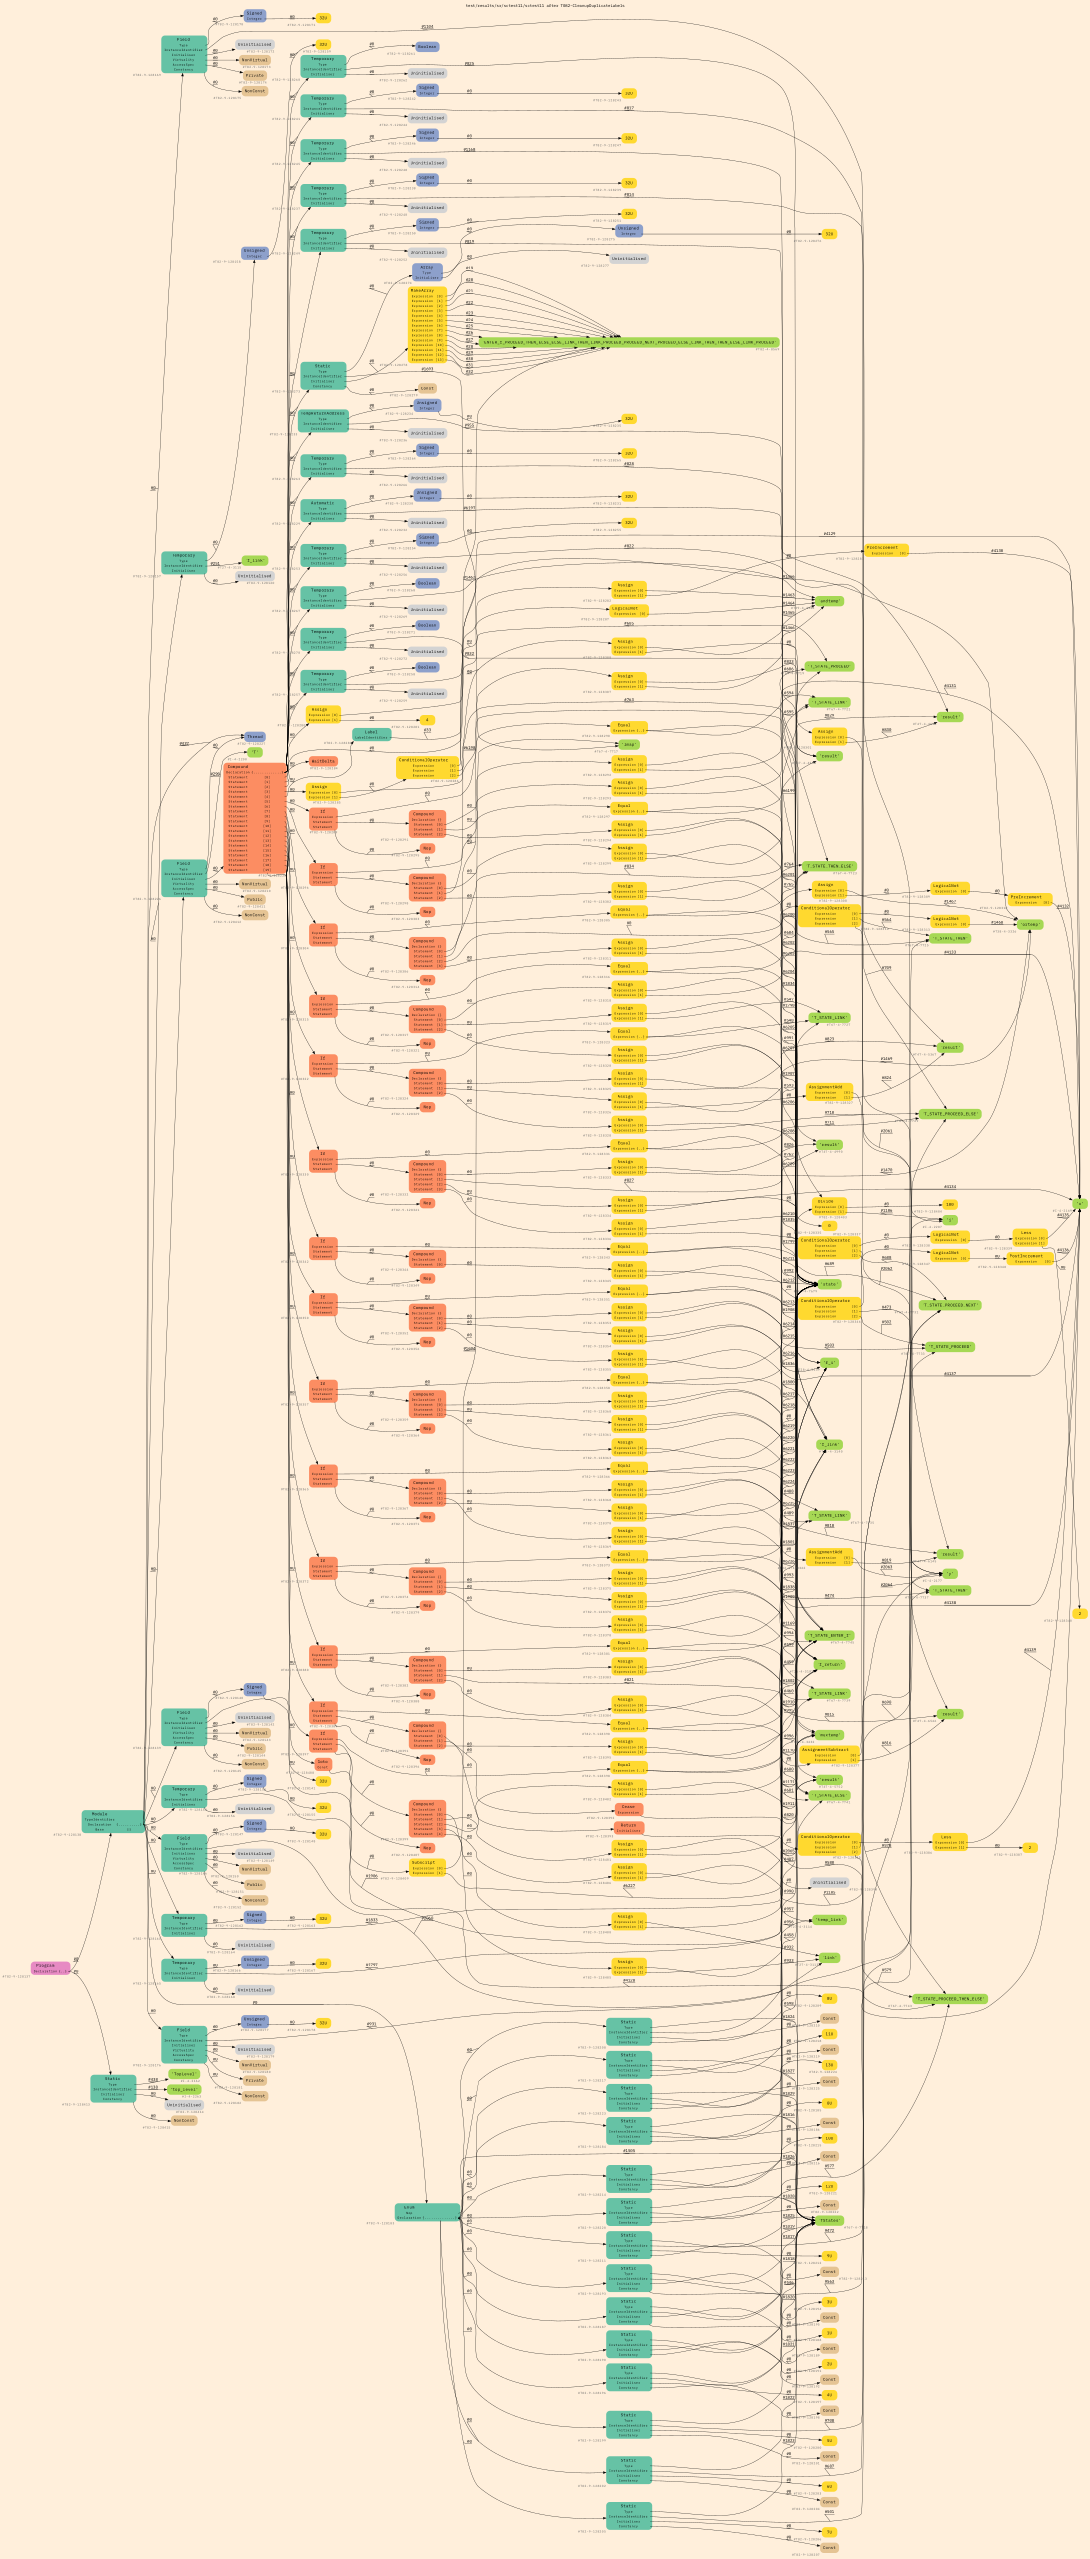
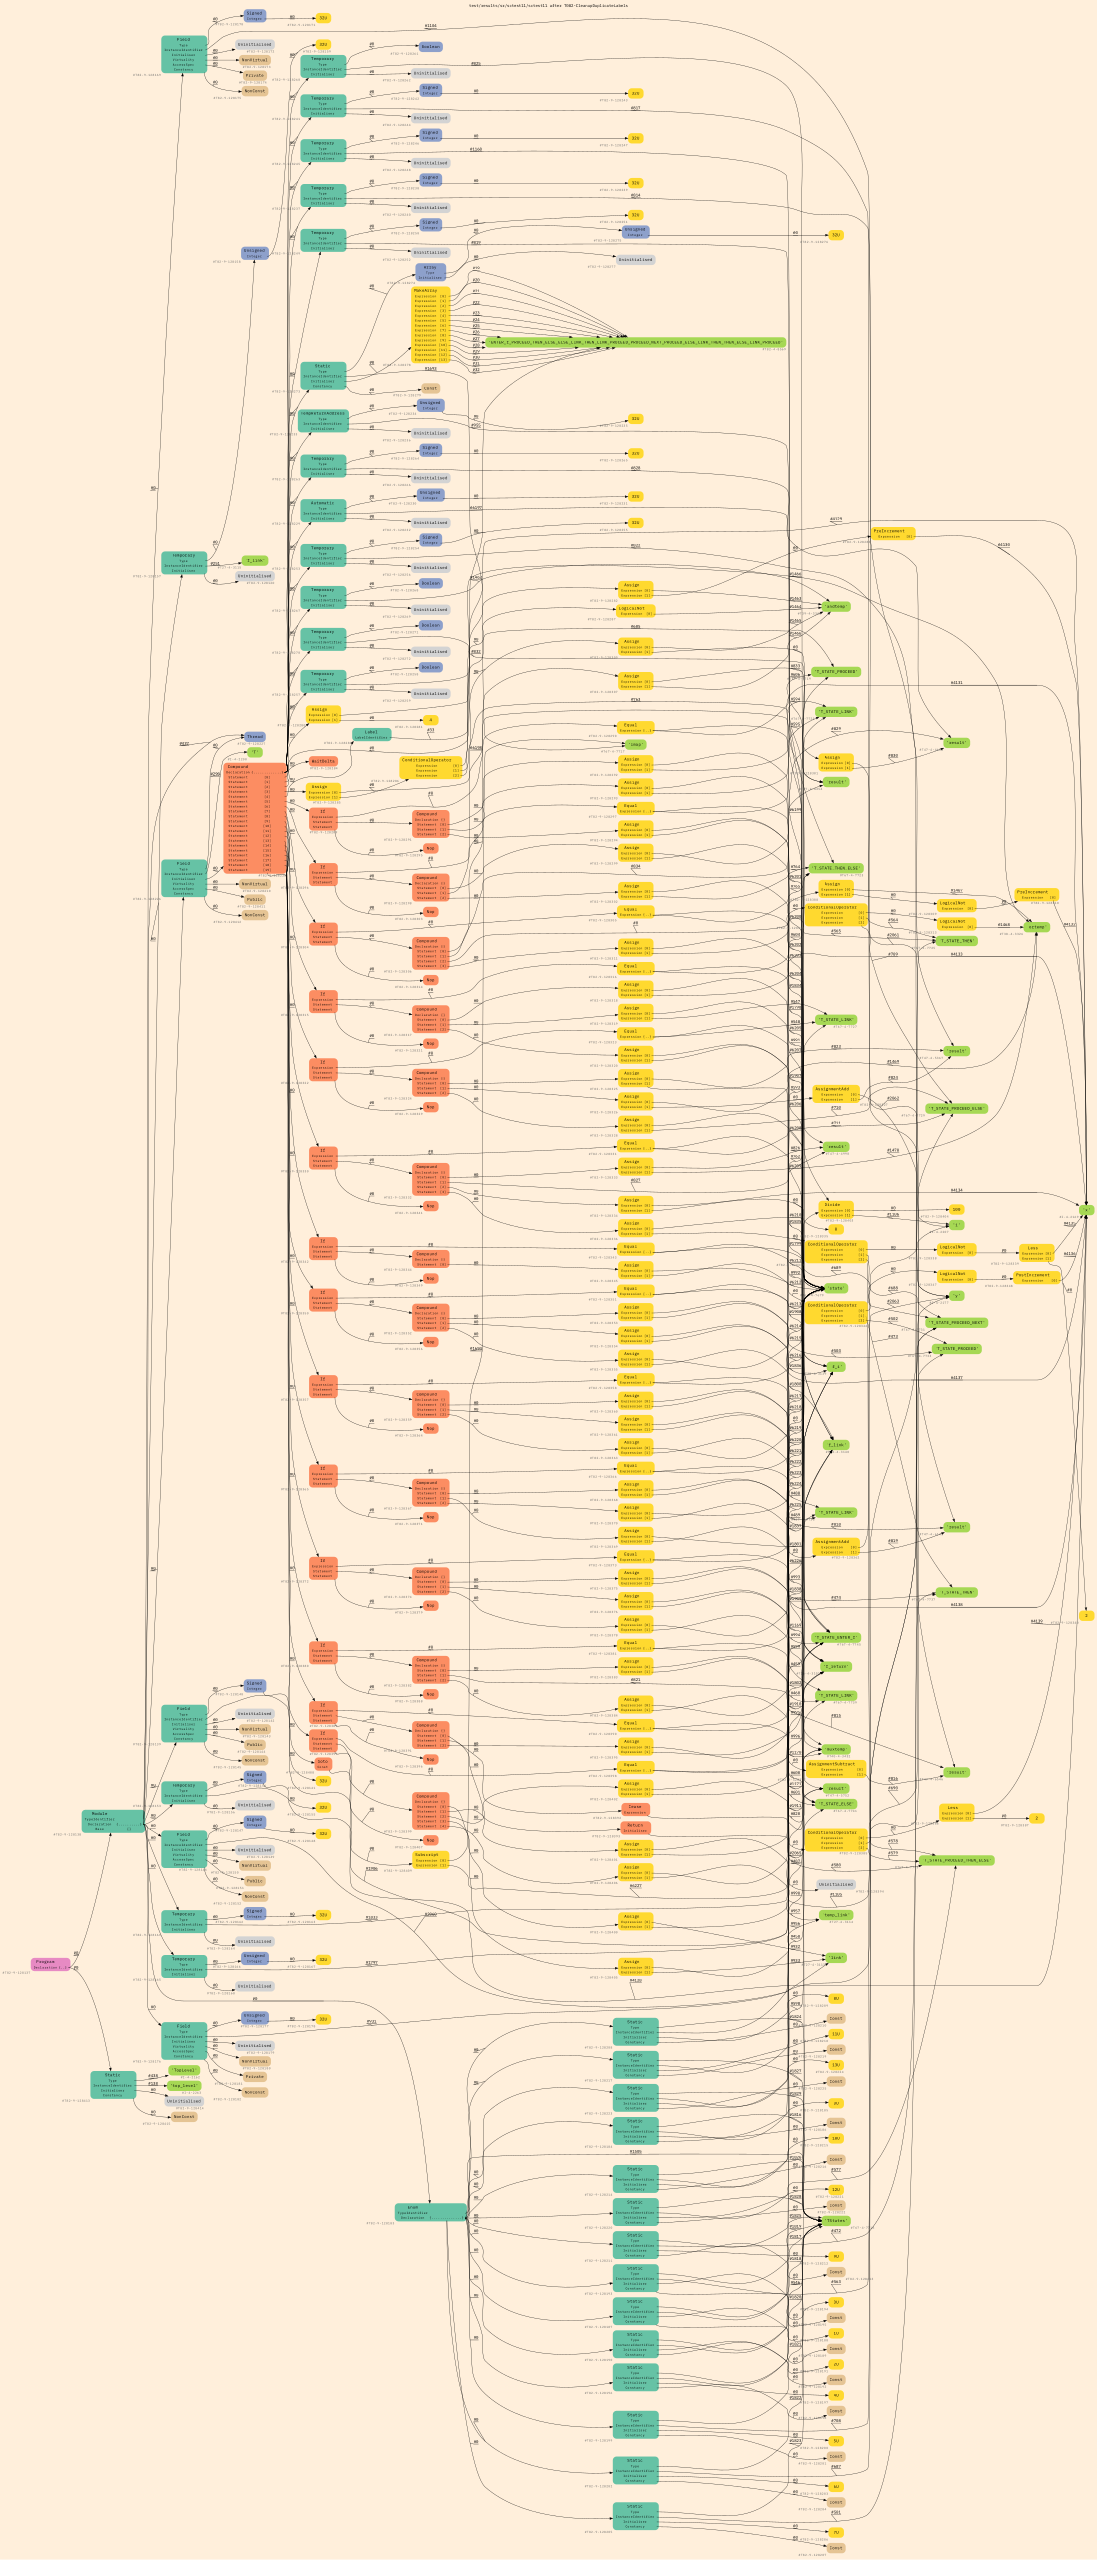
(873, 1650) -> none
(410, 2213) -> (413, 2213)
